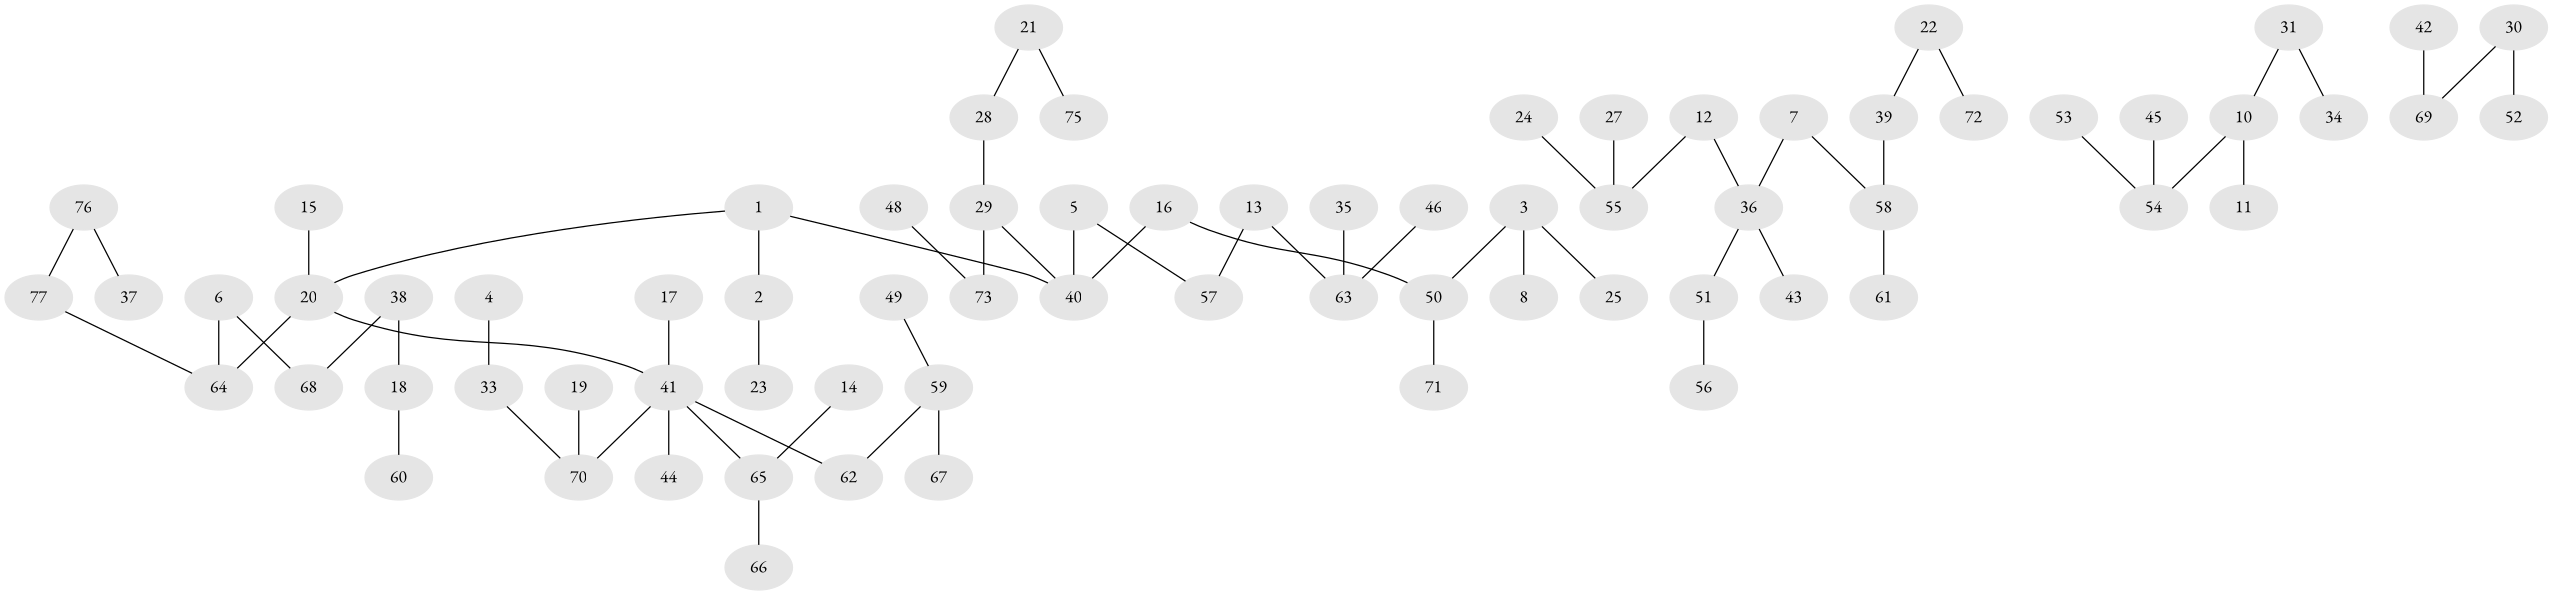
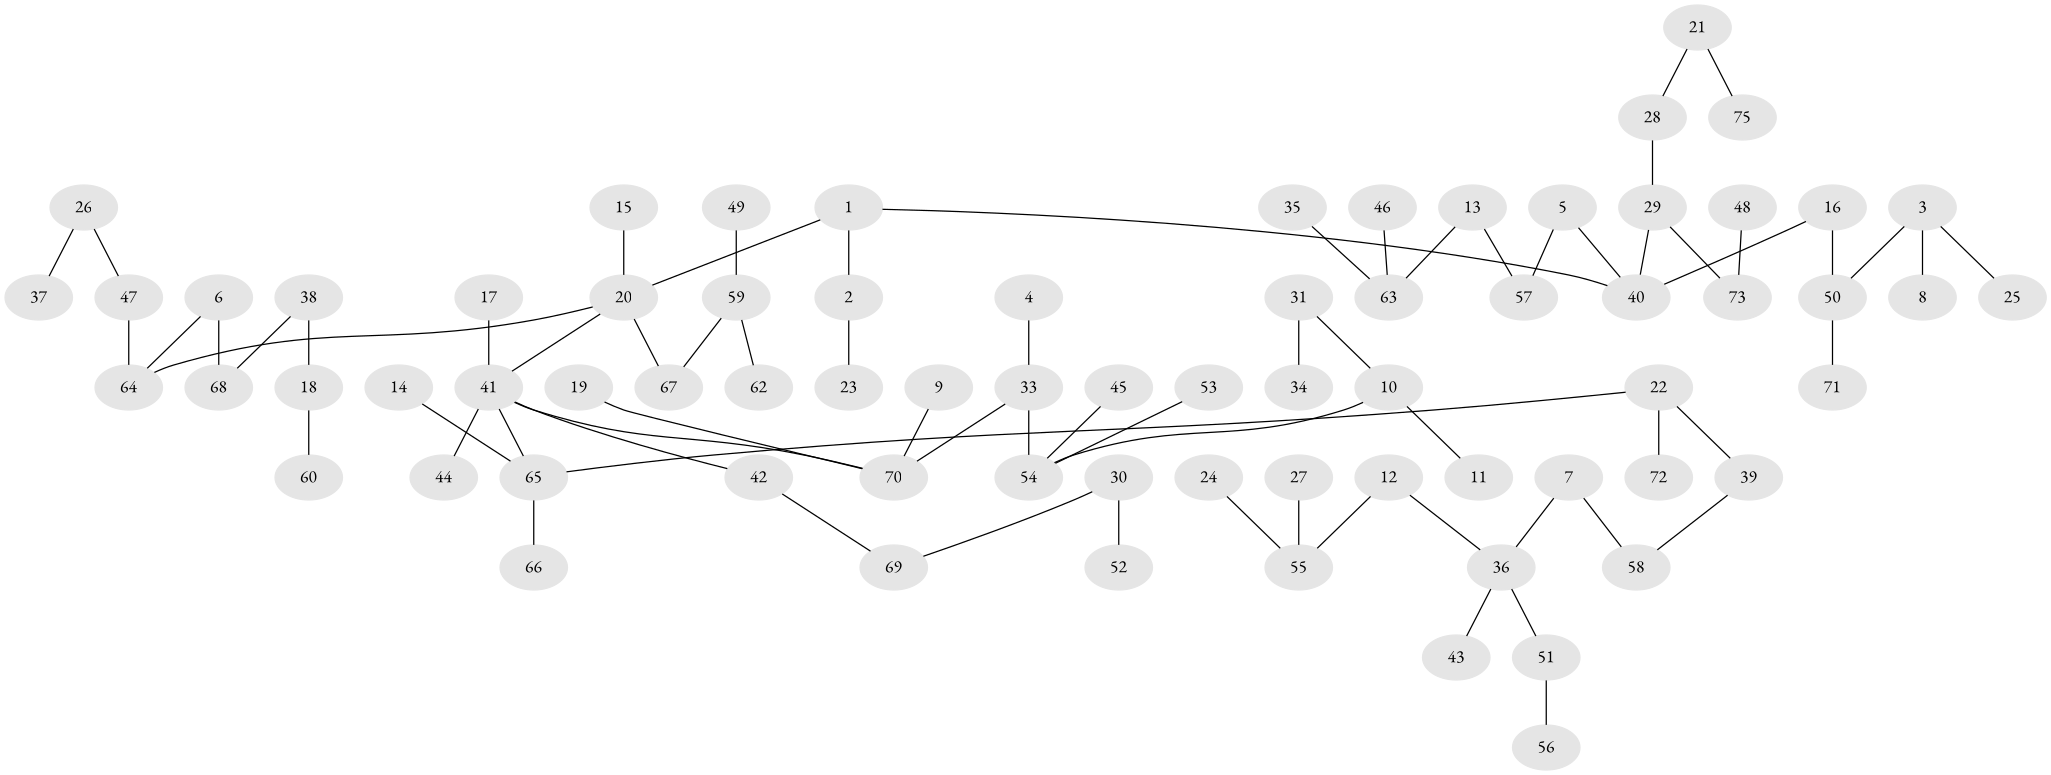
(84, 208) -> (84, 208)
(39, 298) -> (129, 298)
(1884, 298) -> none
none -> (646, 343)
none -> (939, 388)
none -> (1029, 425)
none -> (1096, 430)
(759, 432) -> (620, 439)
